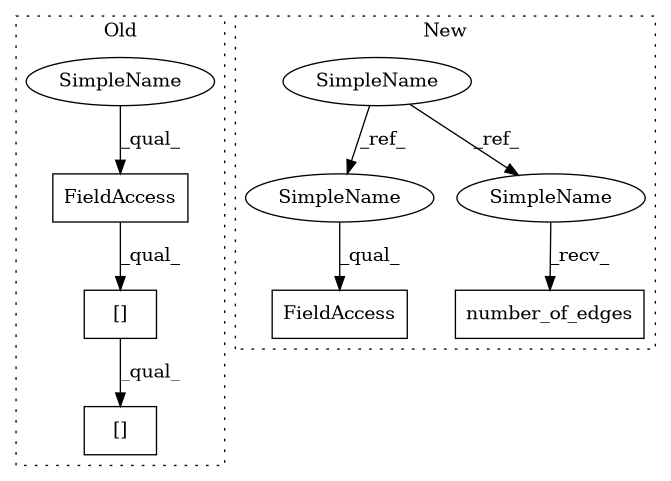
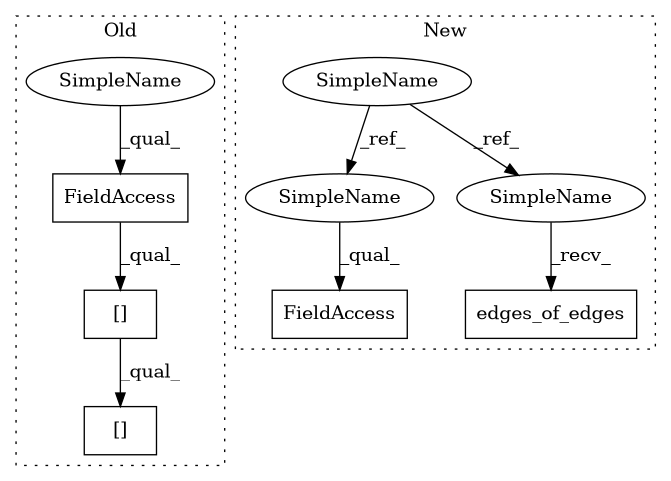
(550, 314) -> (551, 314)
